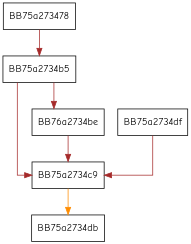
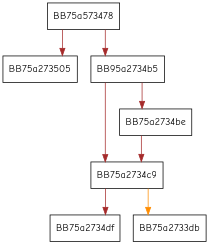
(39, 16) -> (84, 16)
(39, 69) -> (128, 69)
none -> (40, 69)
(68, 122) -> (156, 122)
(152, 175) -> (105, 198)
(68, 228) -> (170, 228)
